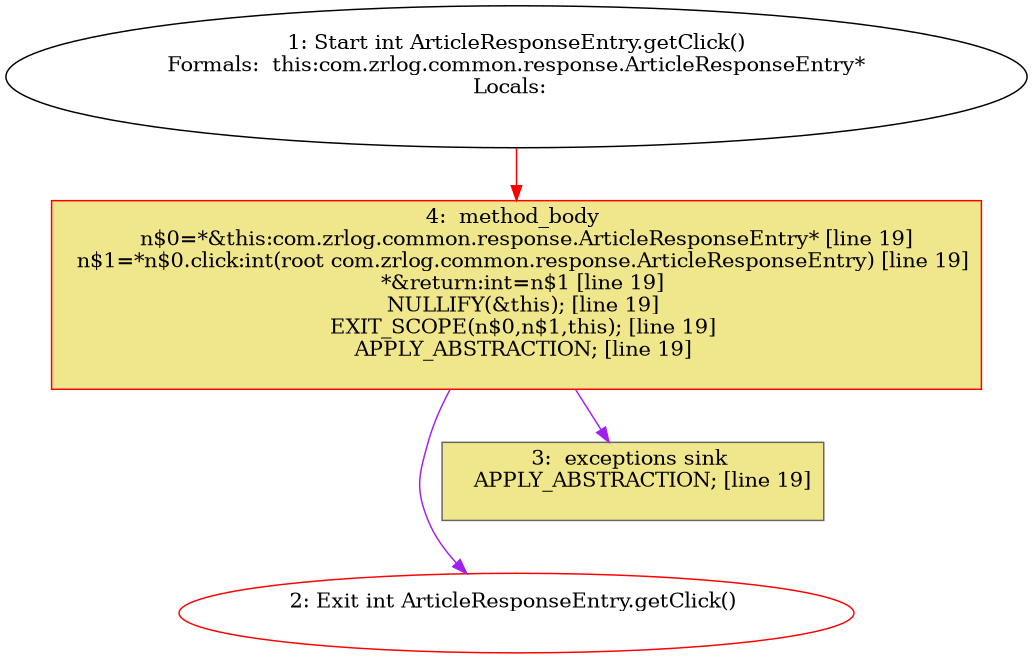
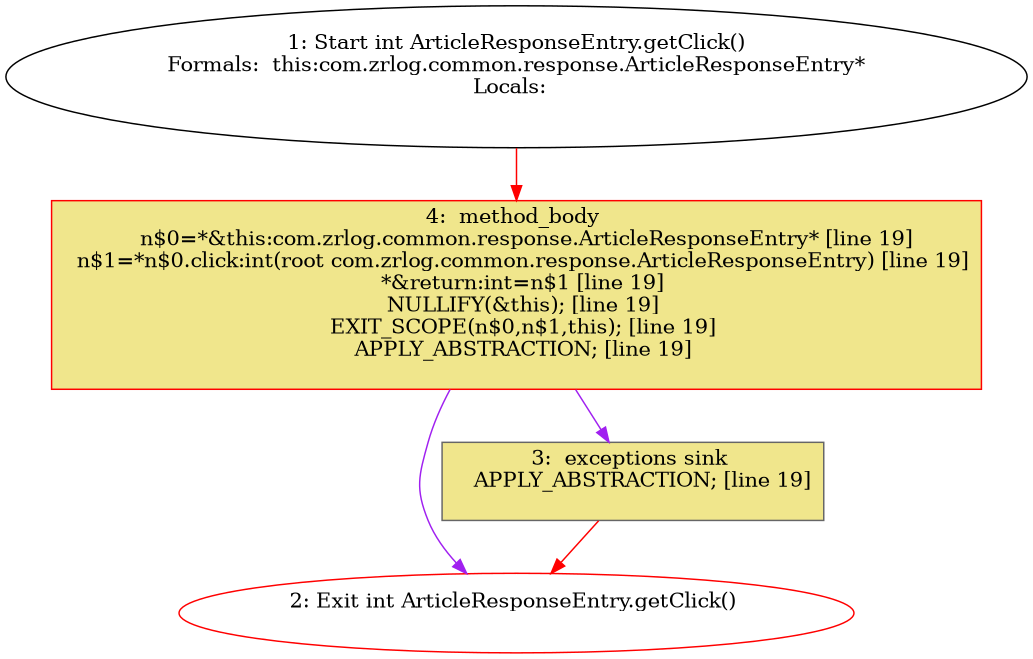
none -> (580, 542)
